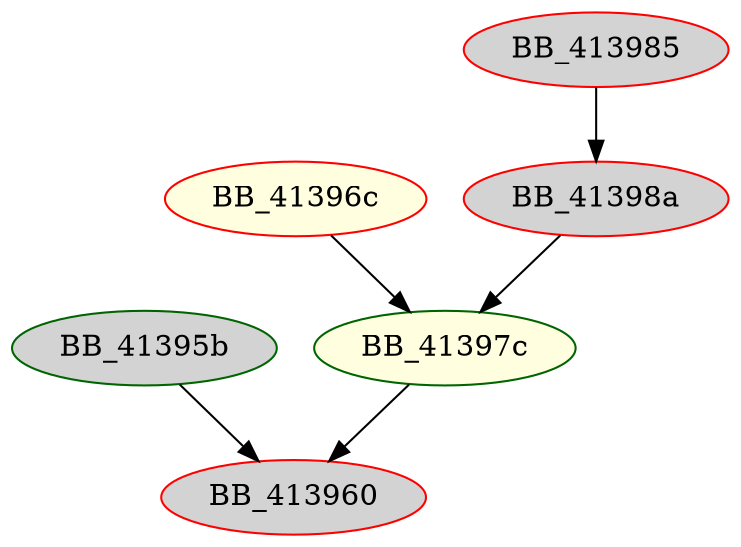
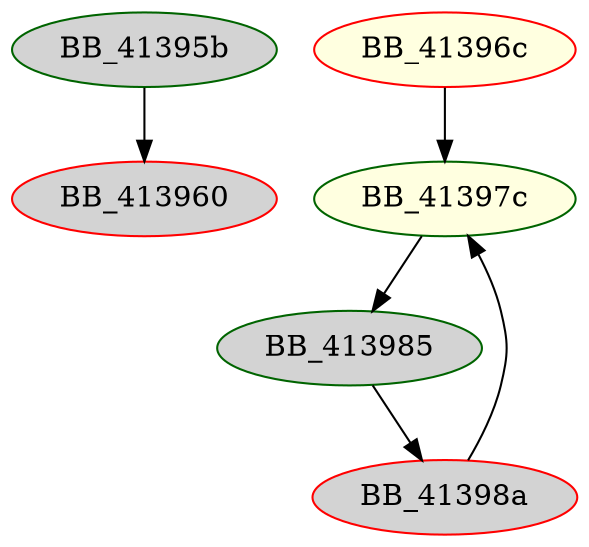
(596, 50) -> (350, 348)
(377, 415) -> (403, 265)
